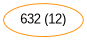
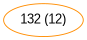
(43, 20) -> (43, 20)
